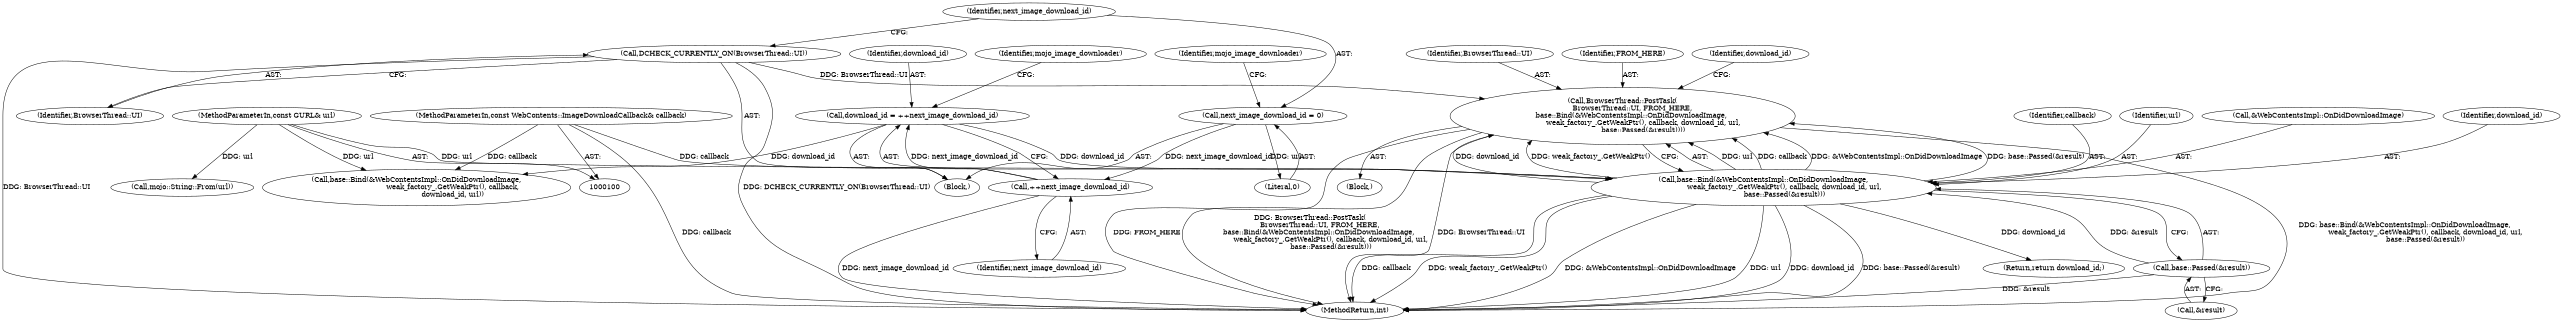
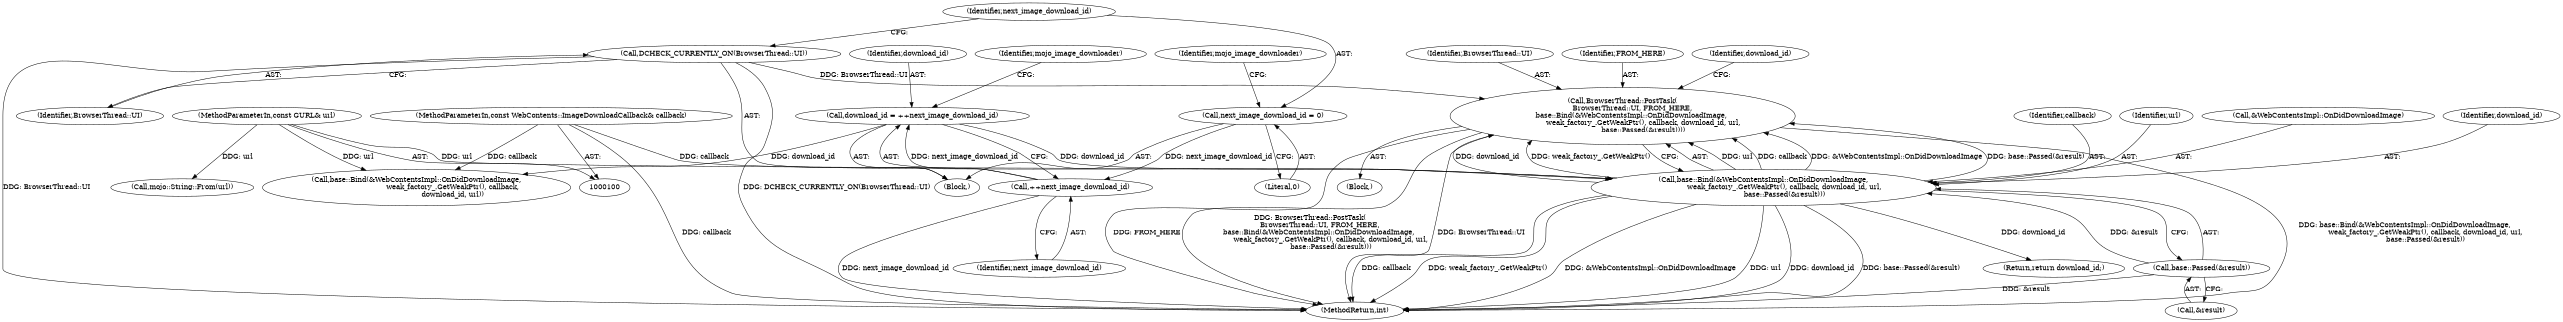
(1286, 157) -> (1286, 157)
